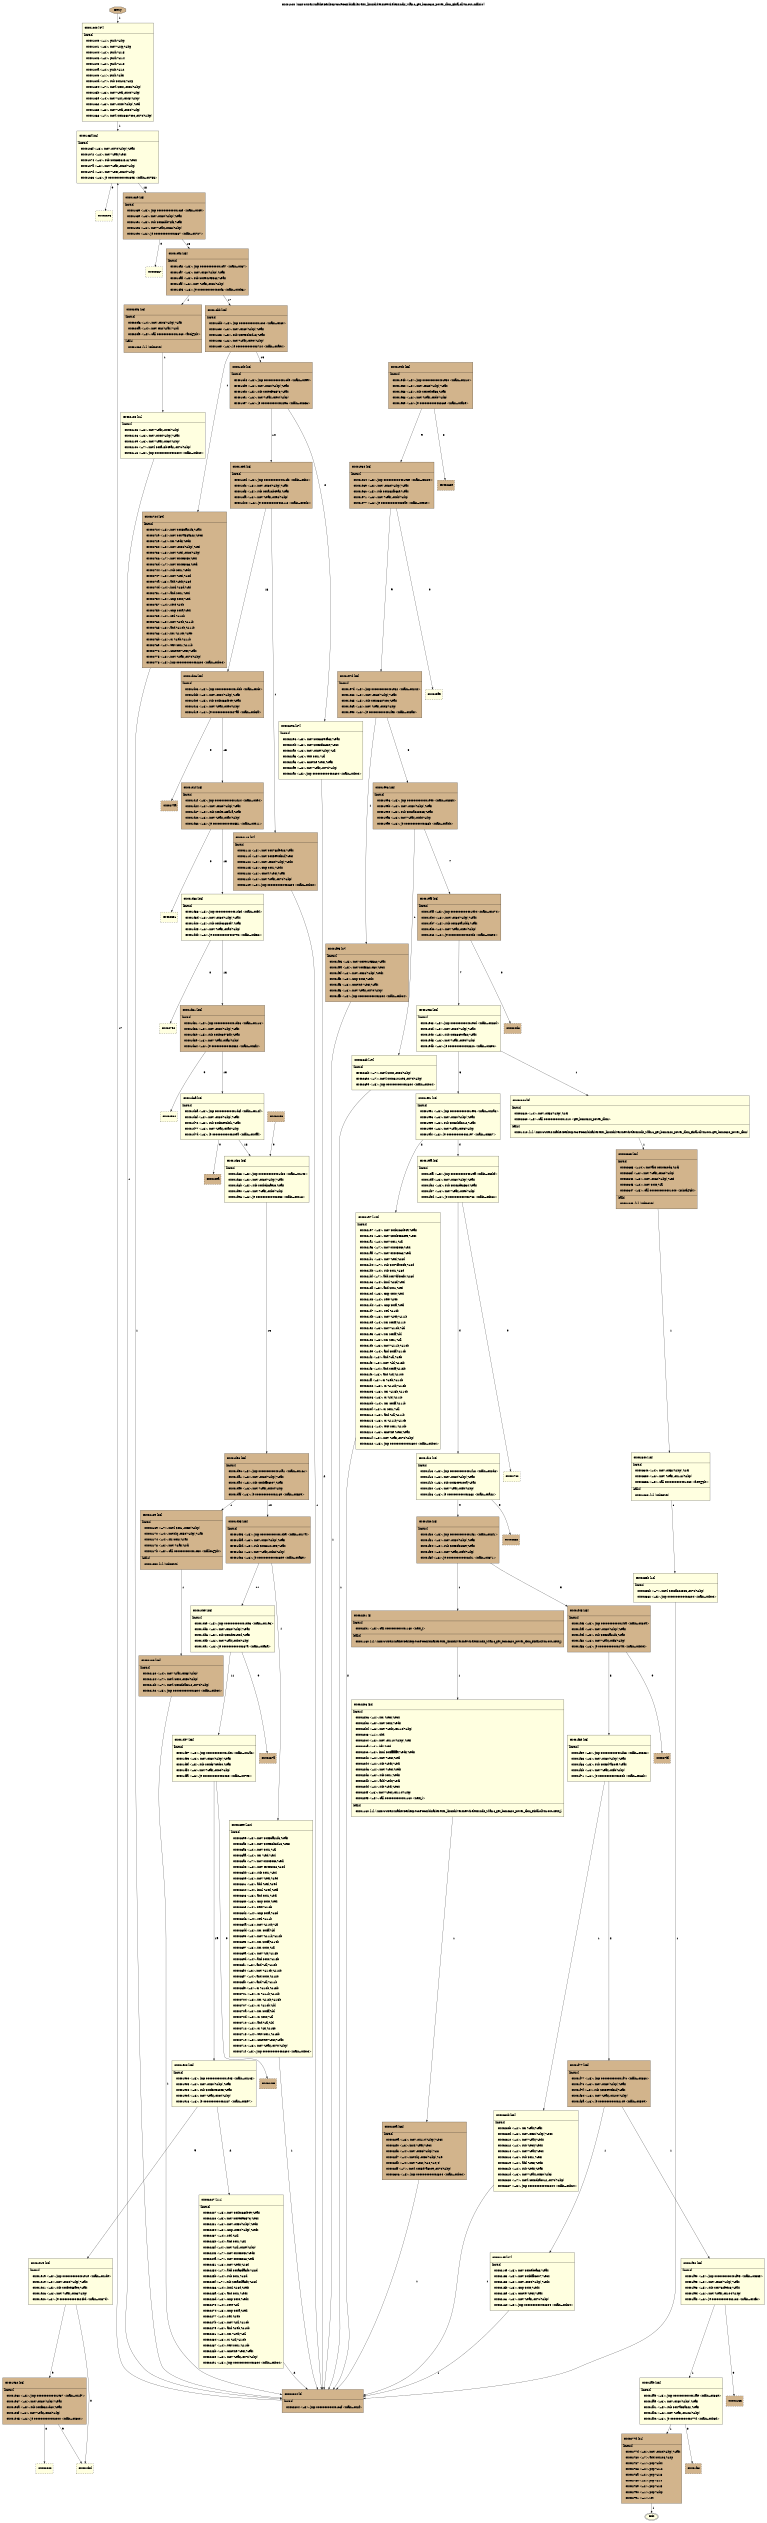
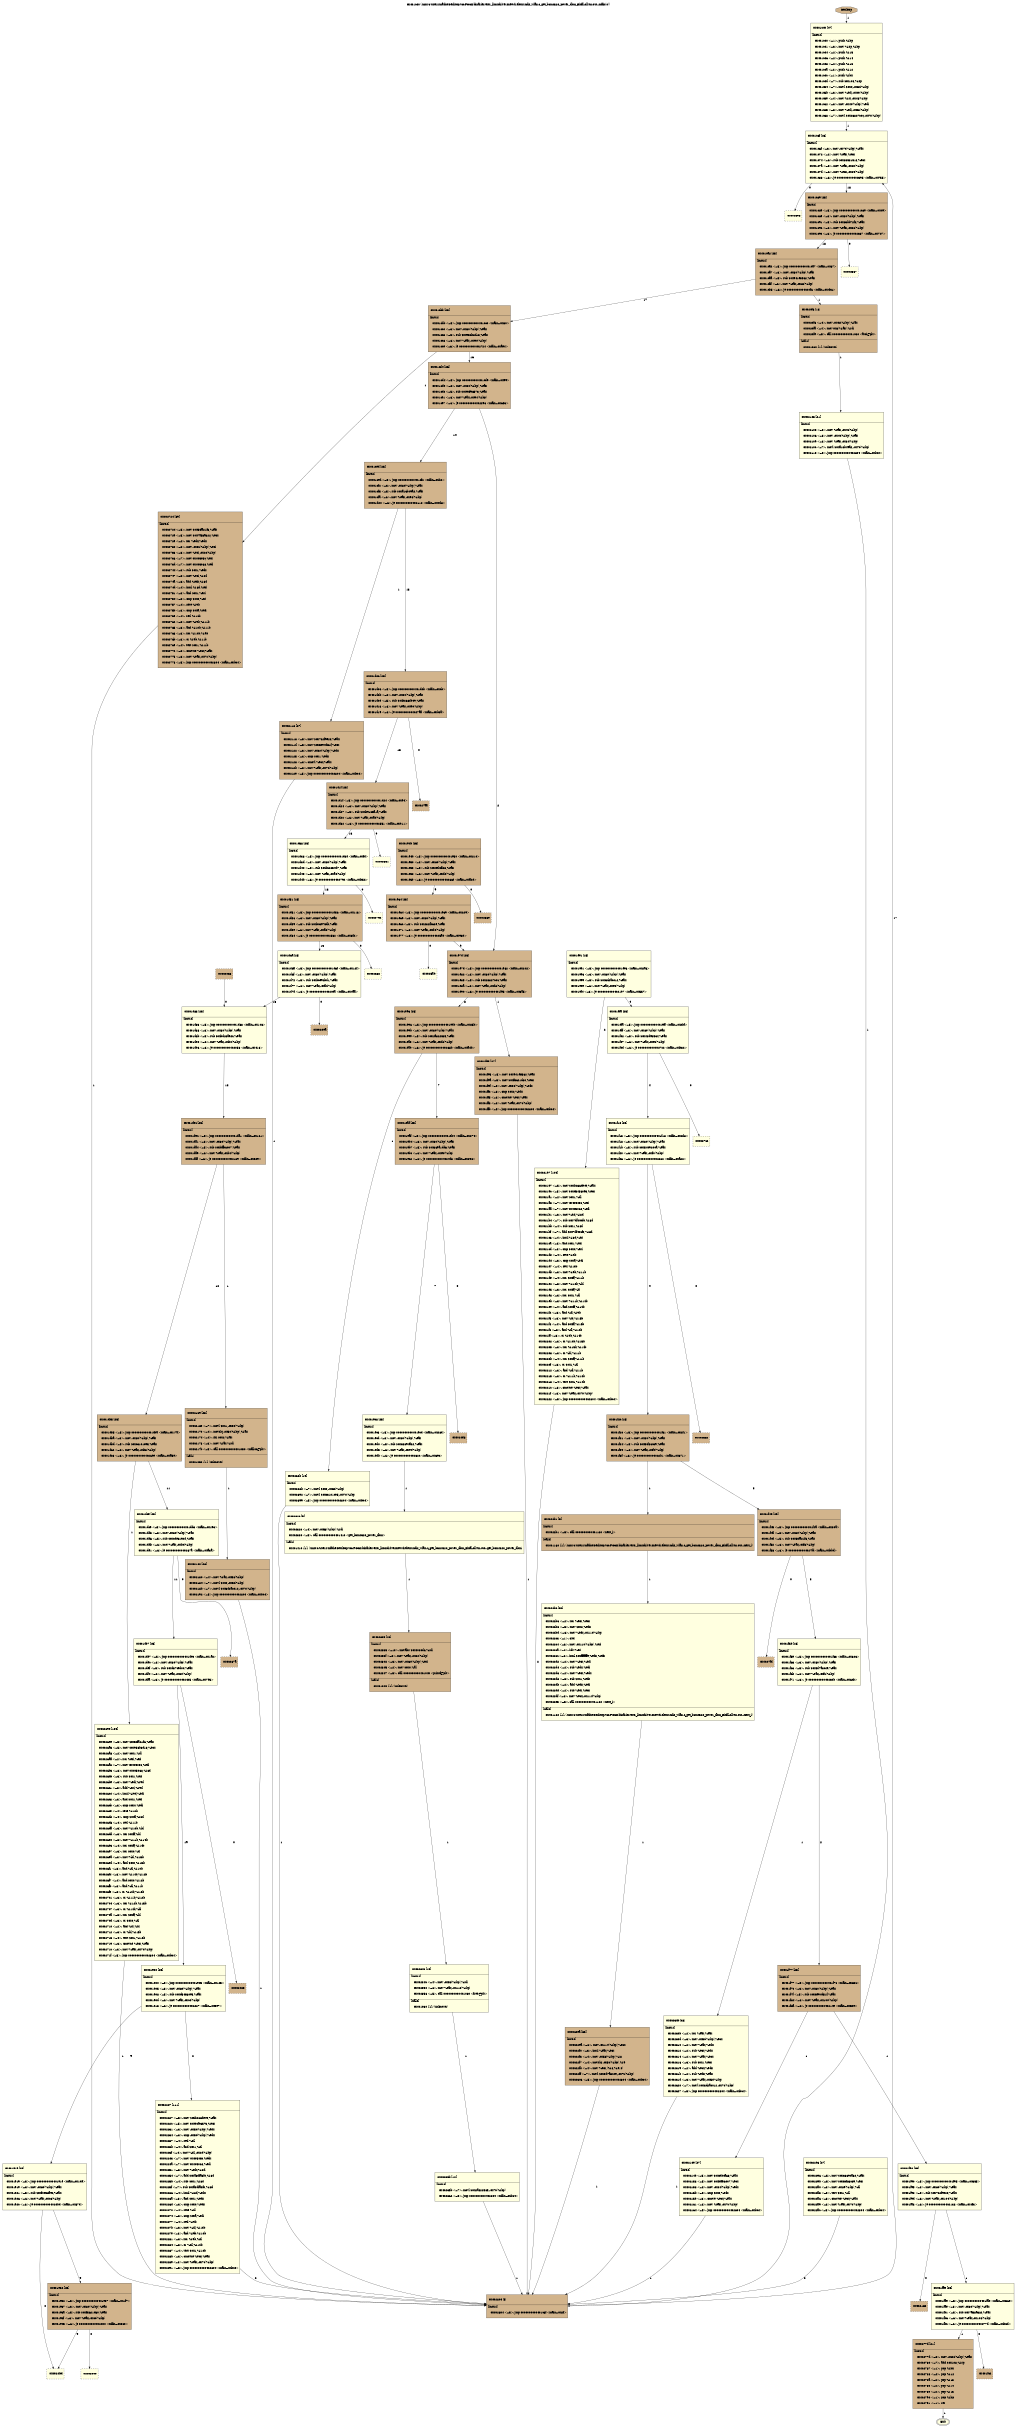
(118, 10) -> (846, 10)
(329, 560) -> (496, 678)
(458, 1072) -> none
